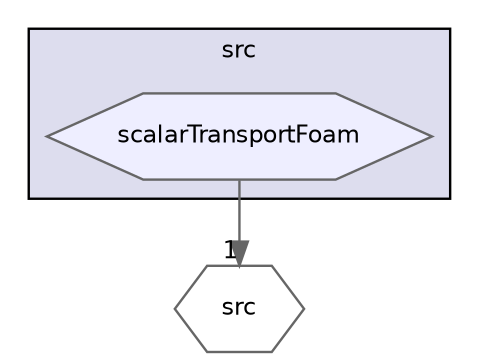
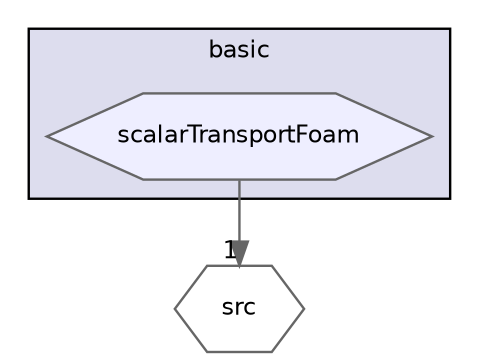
(239, 51) -> (239, 51)
